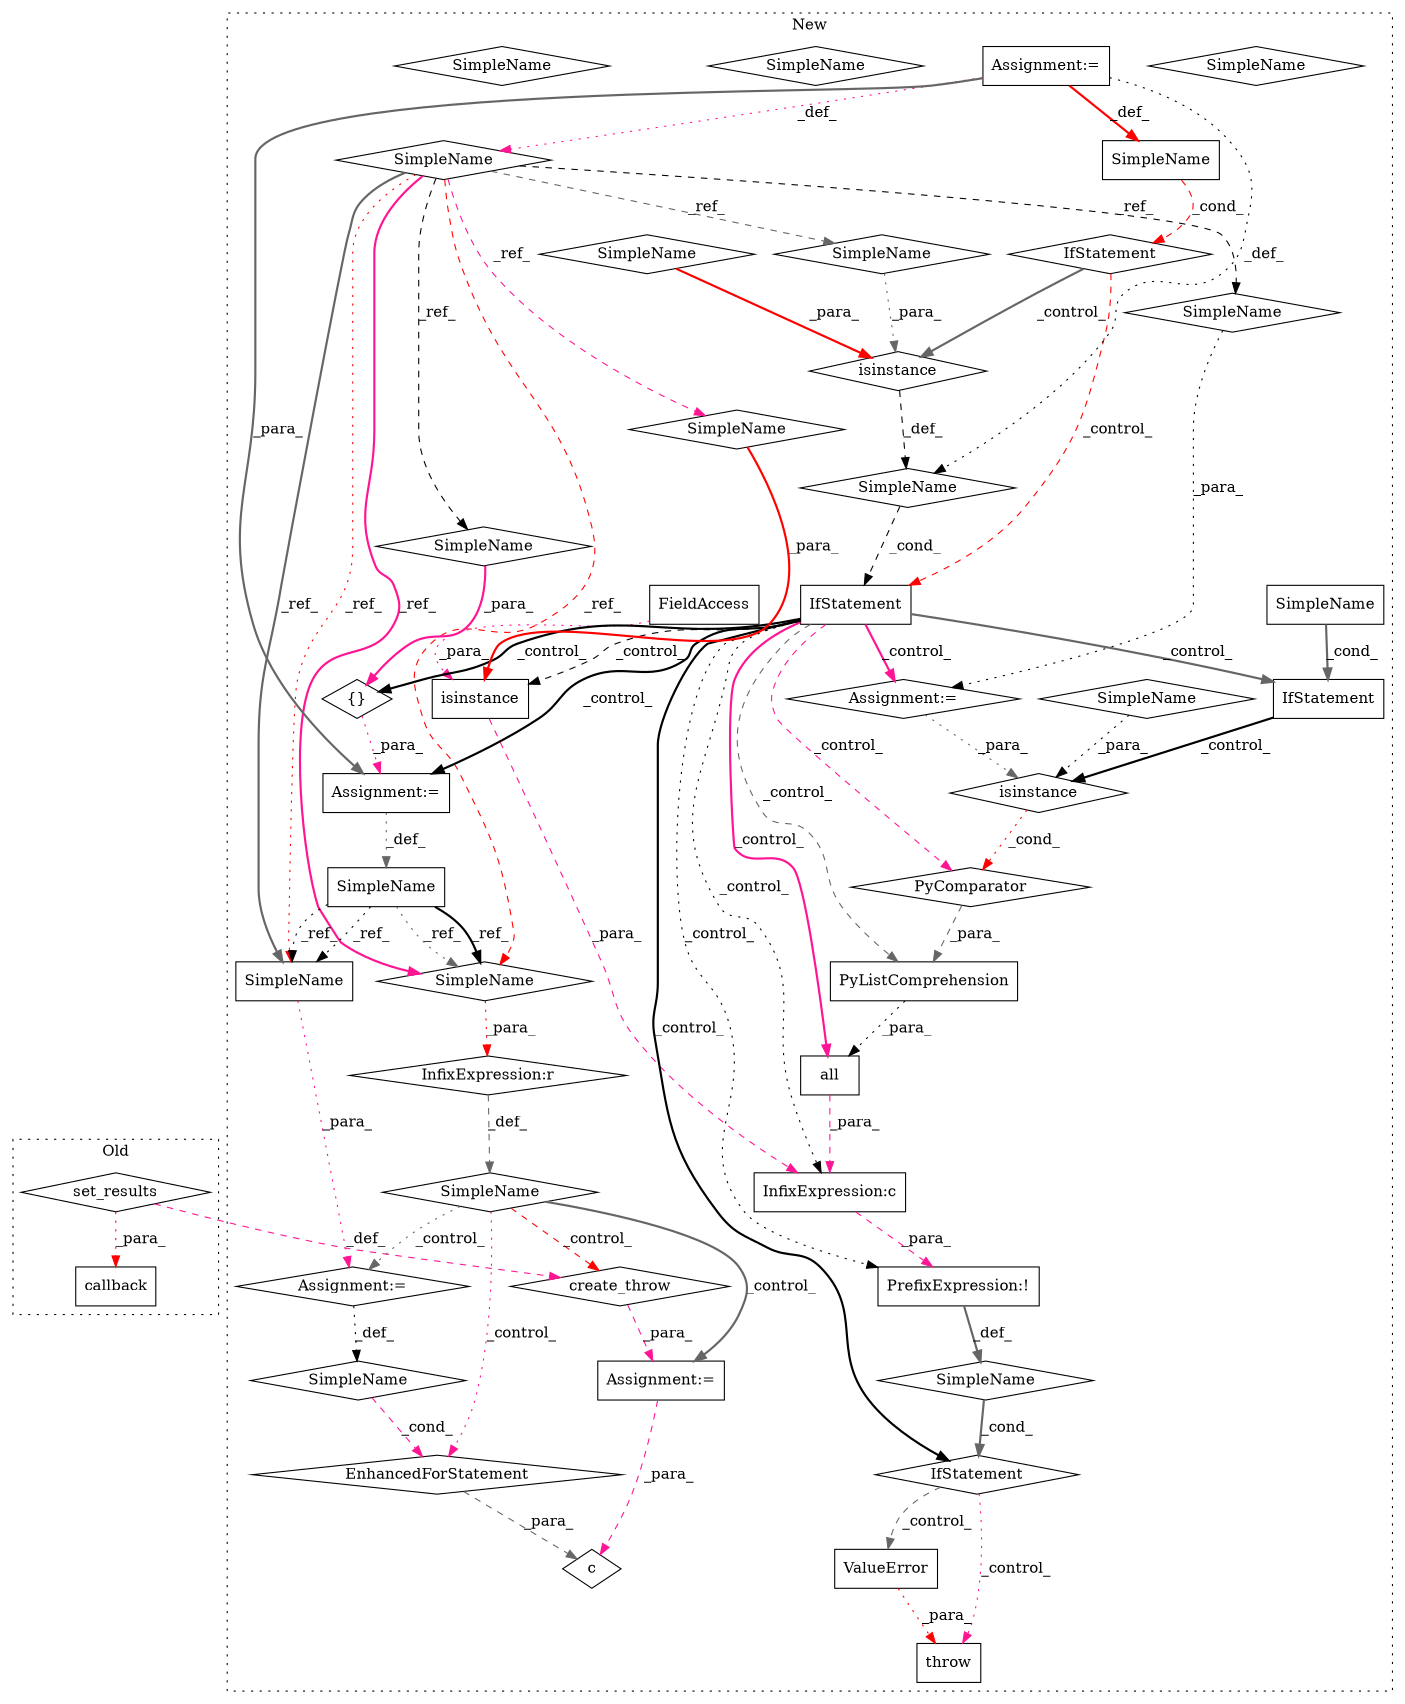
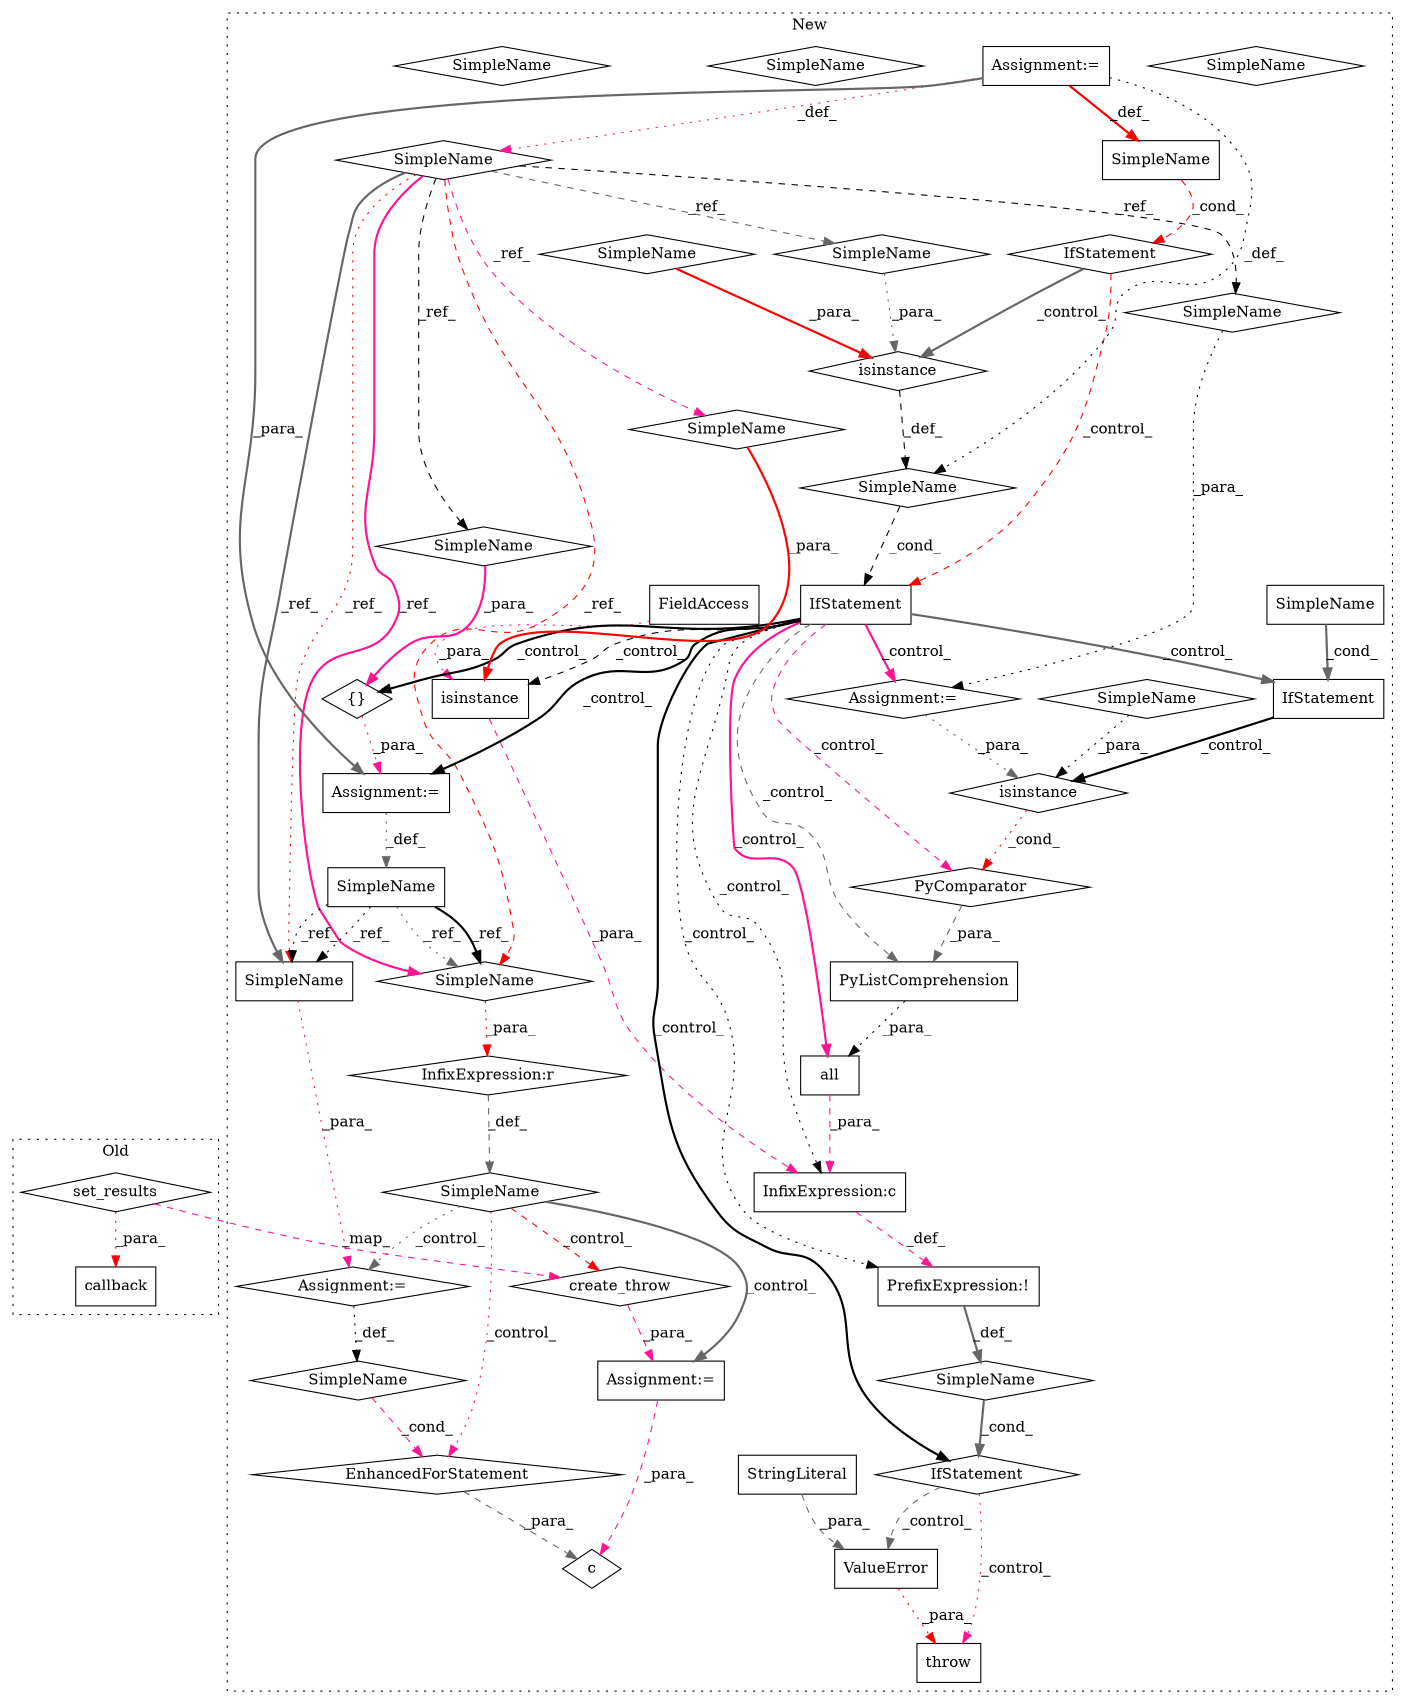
(366, 1239) -> (366, 1239)
(926, 1239) -> (926, 1239)
none -> (797, 1475)
